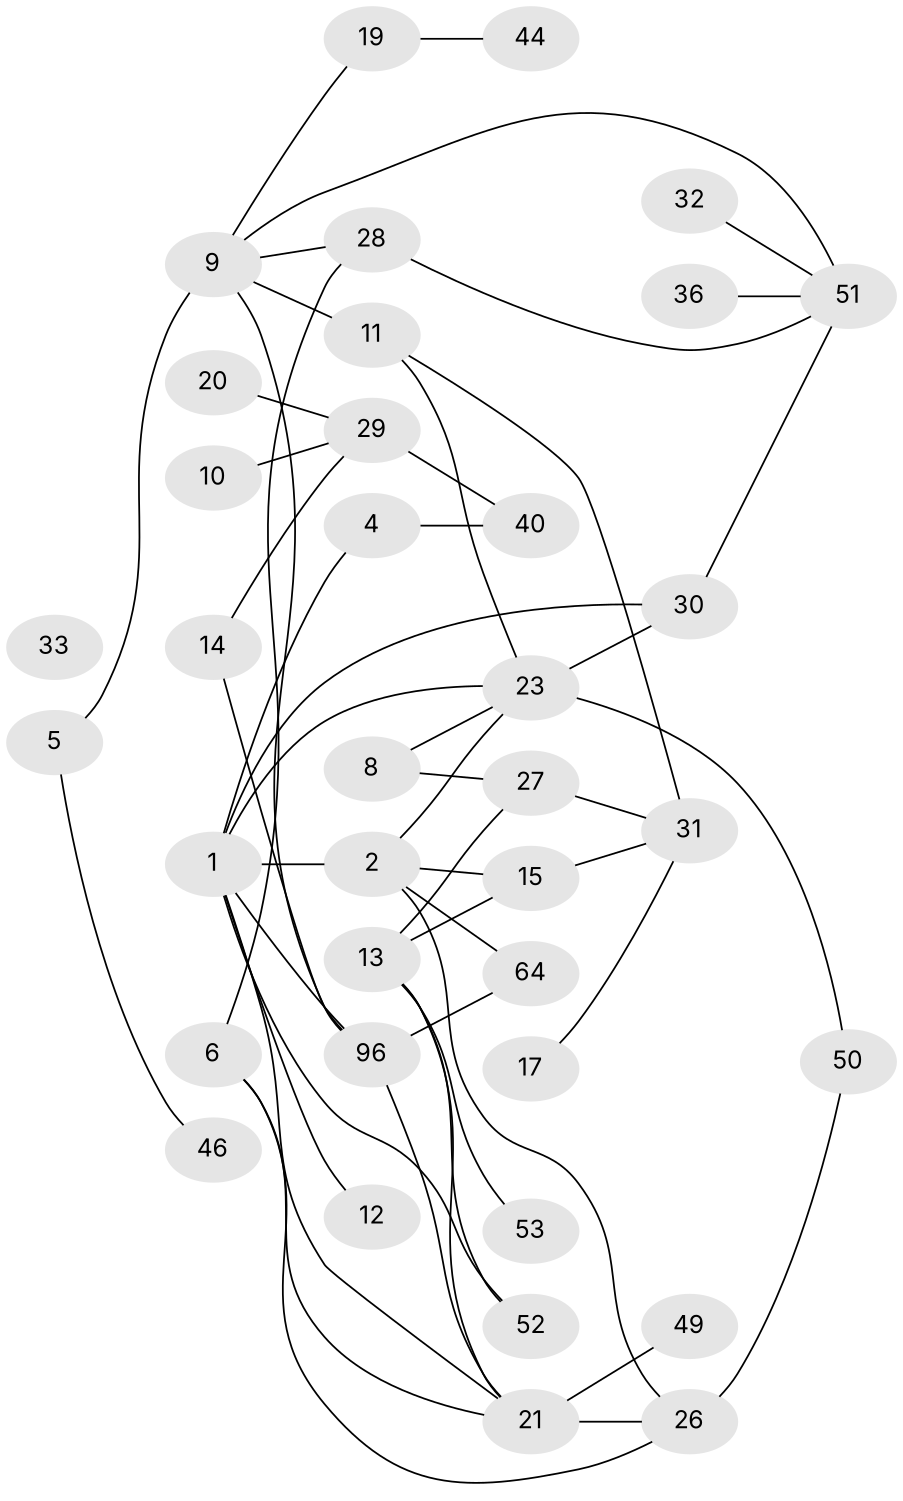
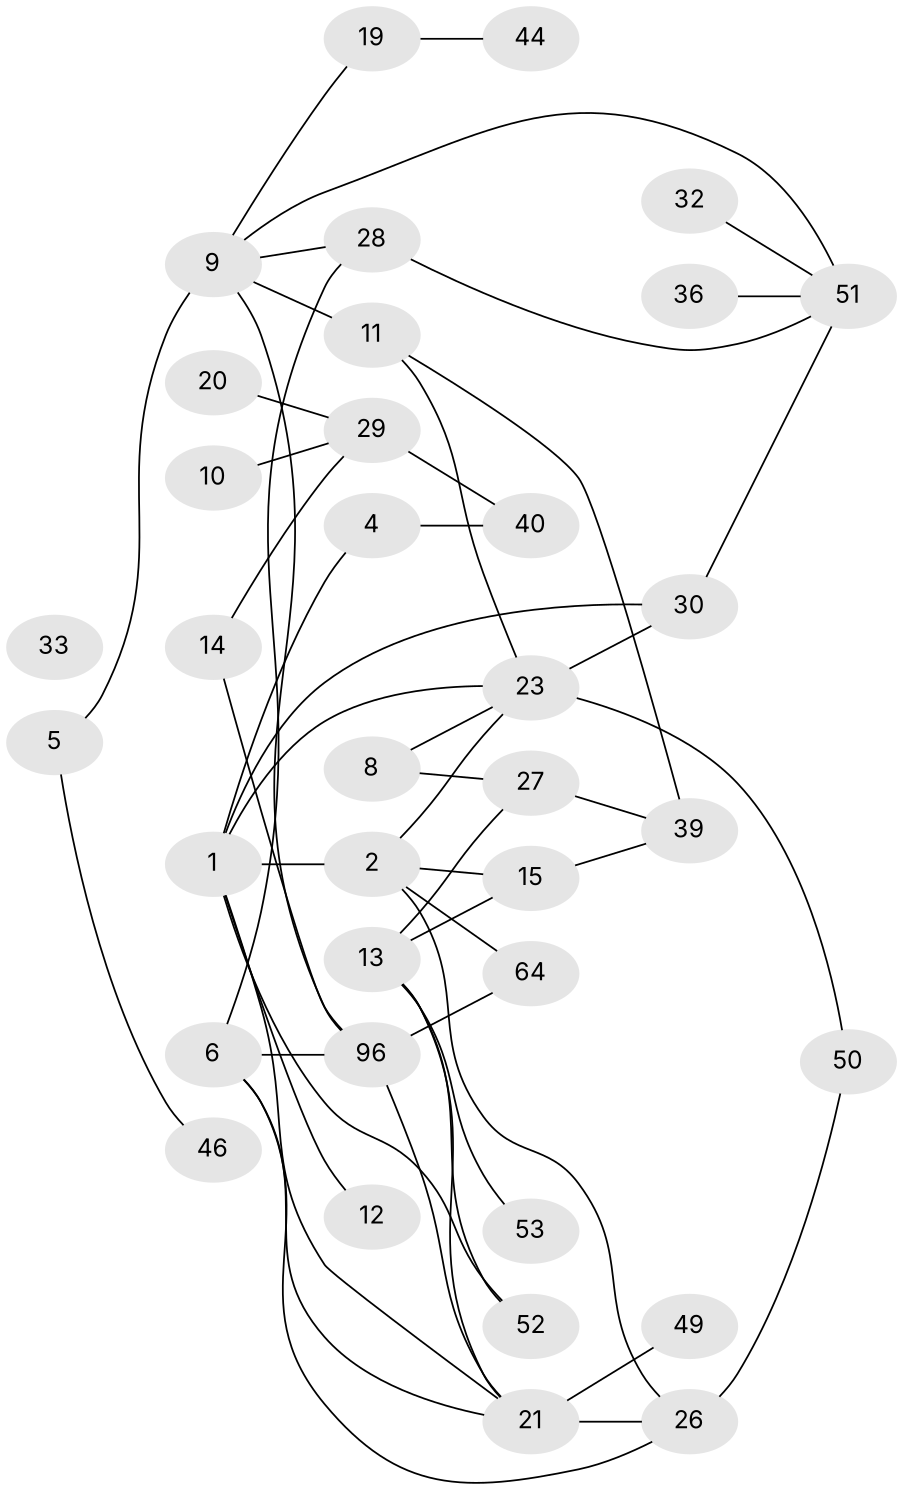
(690, 831) -> (690, 831)
(288, 962) -> (304, 1055)
(531, 1069) -> none
